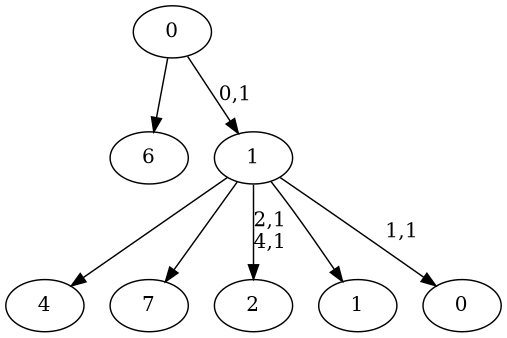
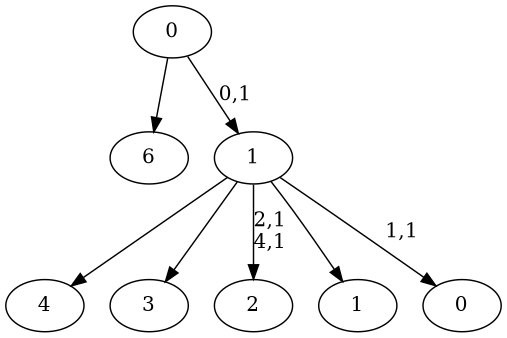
(149, 306) -> (149, 306)
